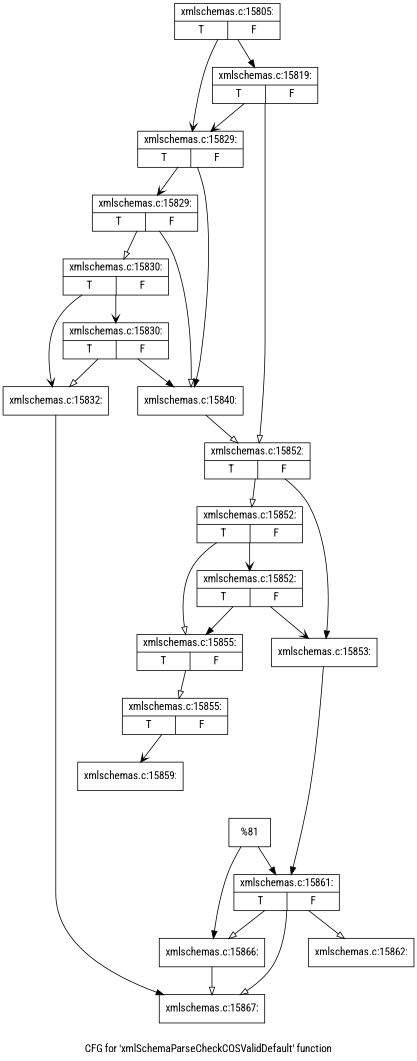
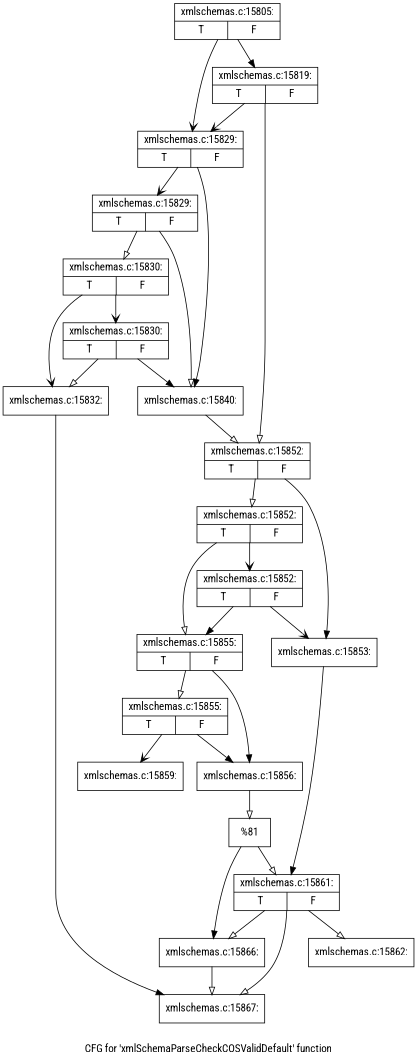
none -> (250, 776)
(265, 857) -> (265, 857)
